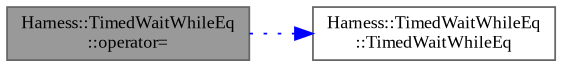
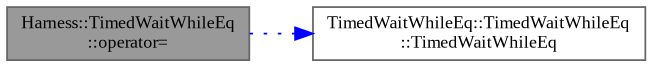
(434, 34) -> (479, 34)
